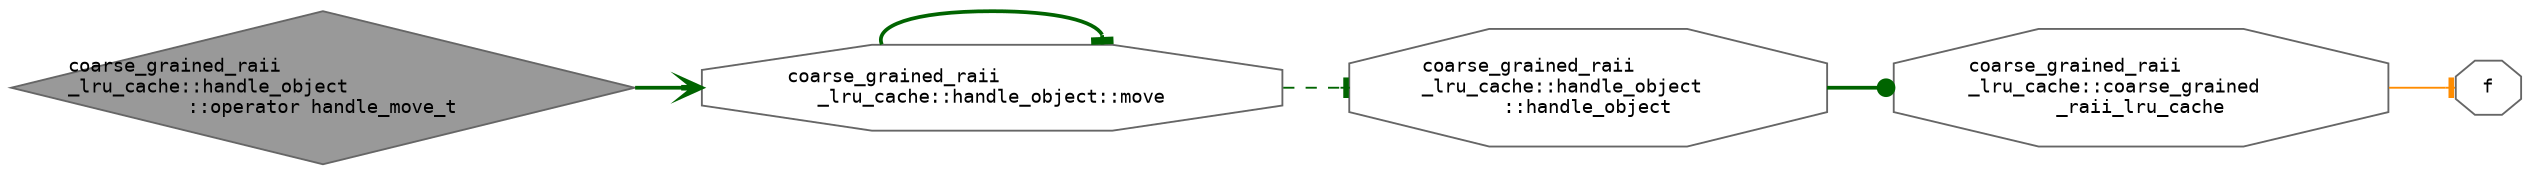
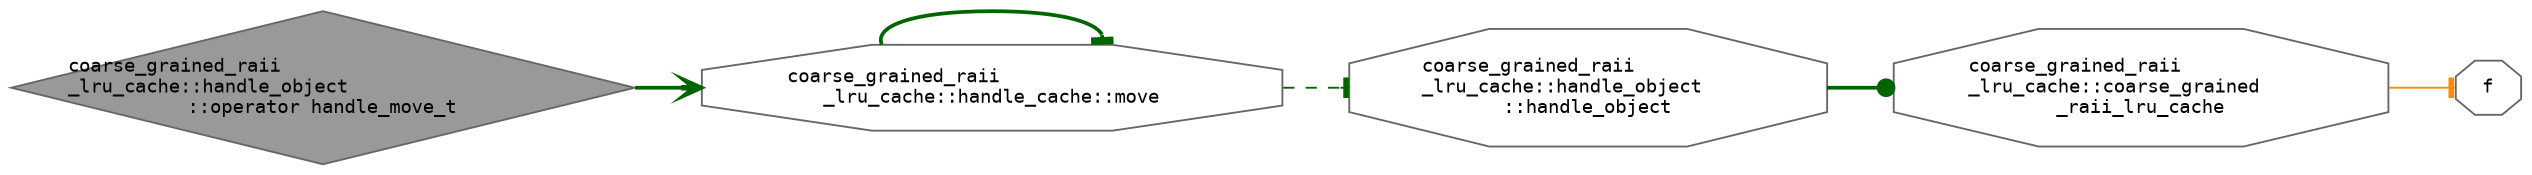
(992, 88) -> (992, 88)
